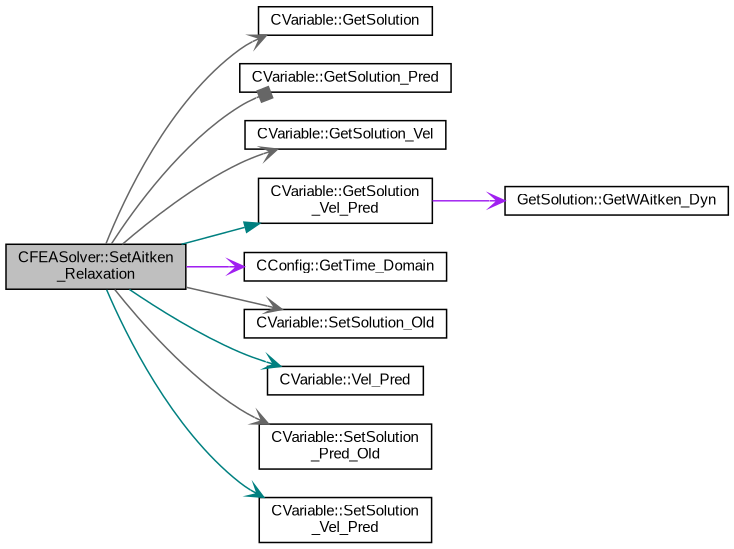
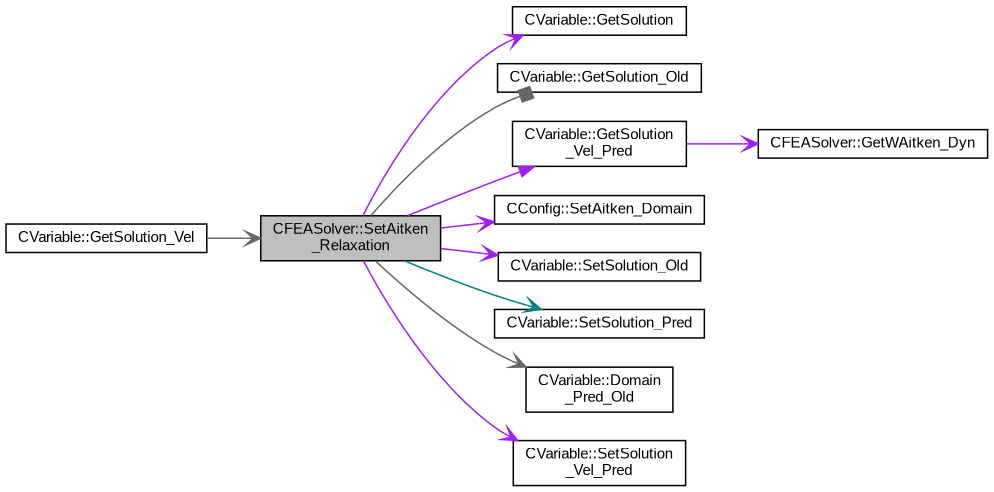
(345, 78) -> (599, 78)
(165, 132) -> (424, 118)
(189, 193) -> (226, 238)
(617, 201) -> (873, 144)
(213, 236) -> (464, 193)
(345, 267) -> (599, 210)
(227, 297) -> (462, 251)
(345, 381) -> (599, 324)
(166, 399) -> (424, 356)
(345, 447) -> (599, 390)
